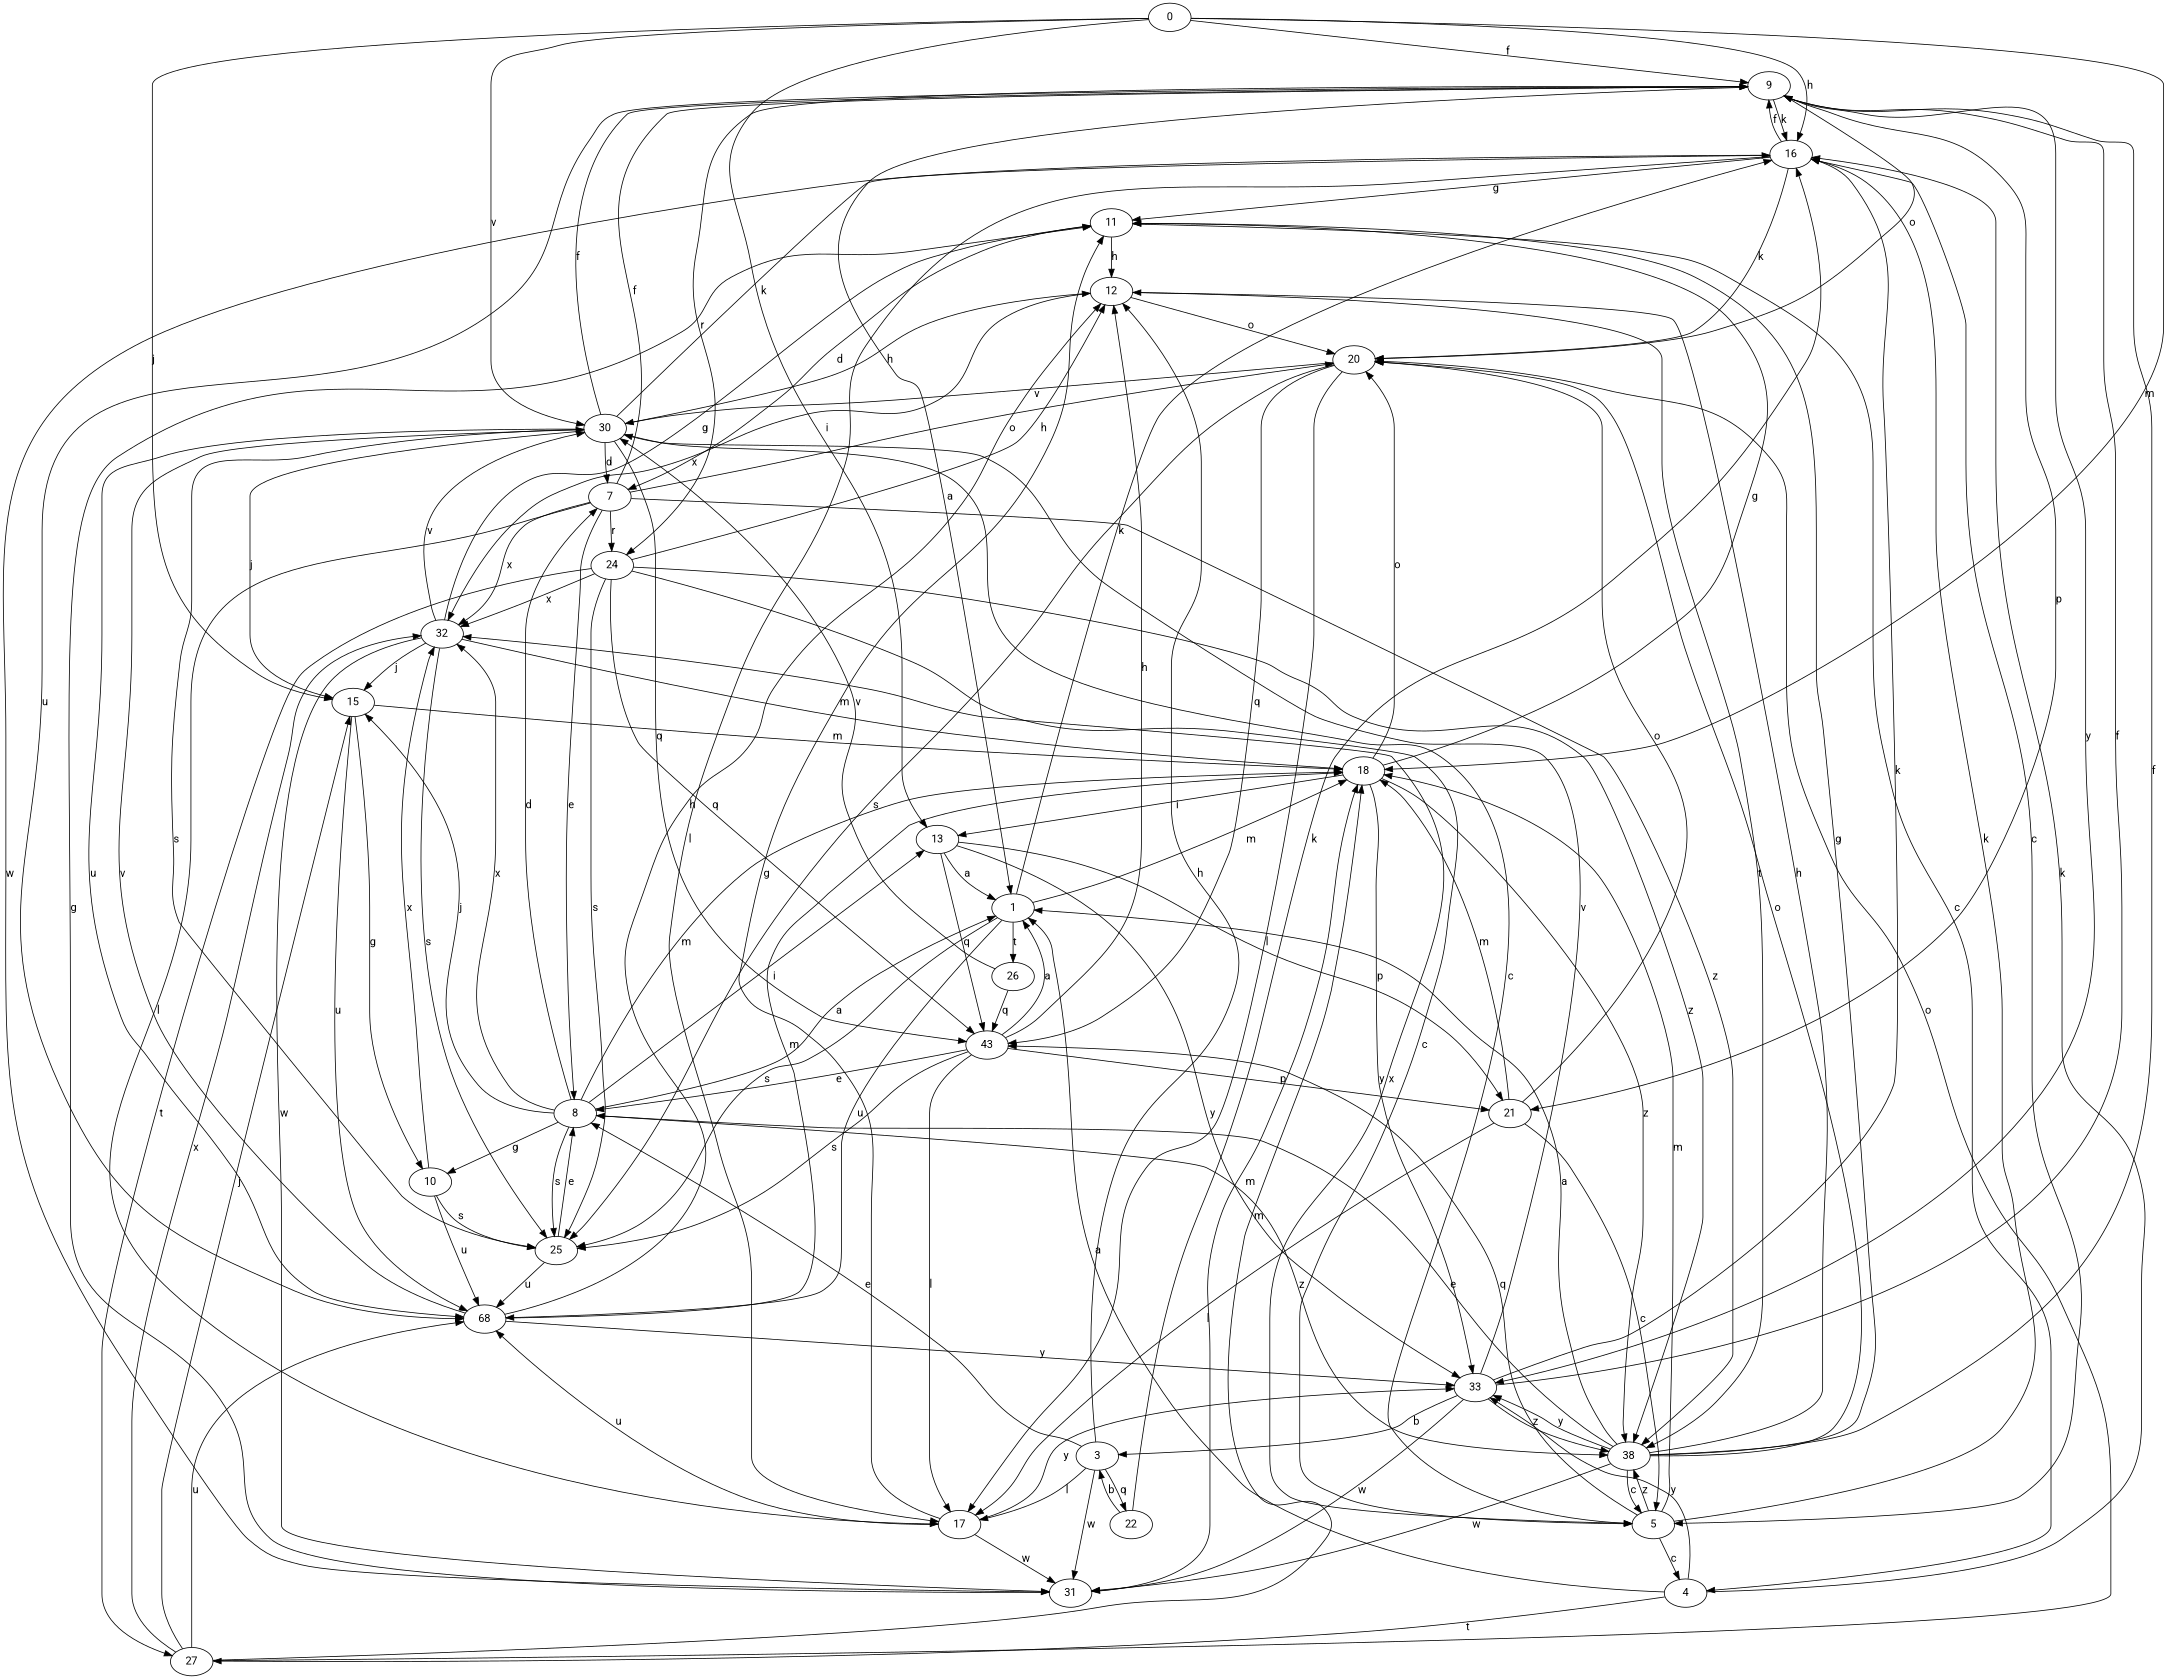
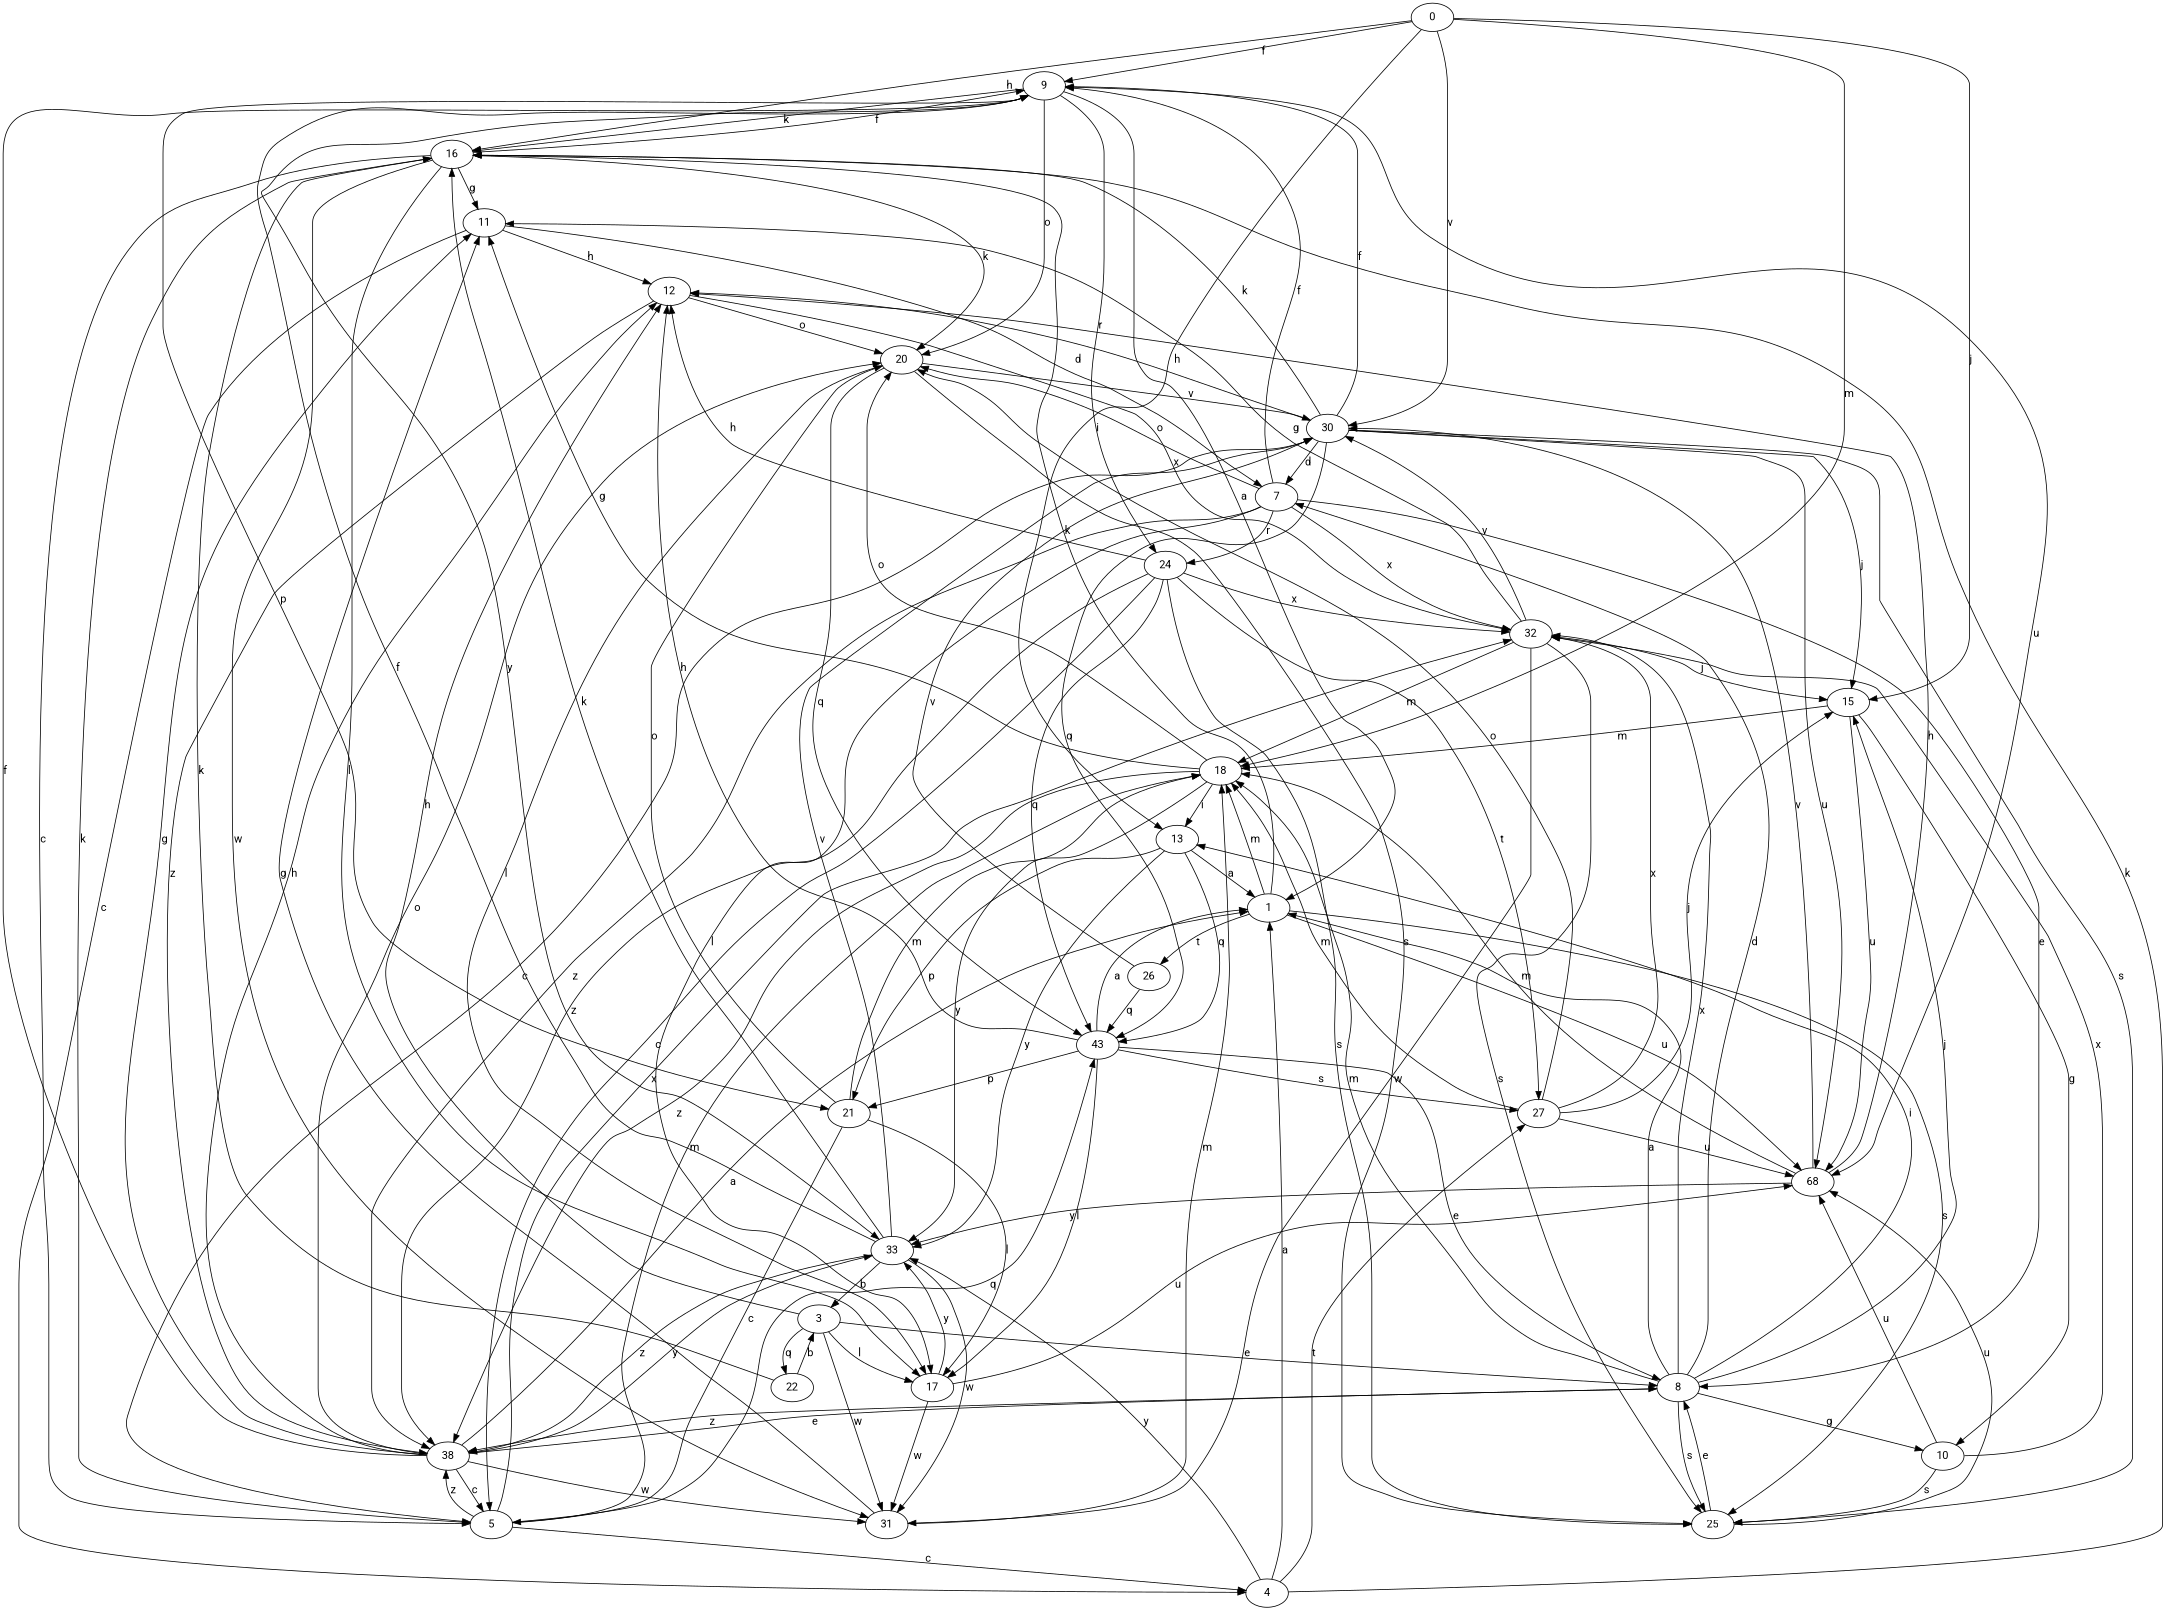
(1760, 874) -> (173, 874)
(760, 878) -> none
(789, 1175) -> (1313, 1084)
